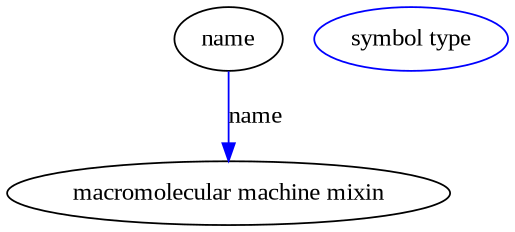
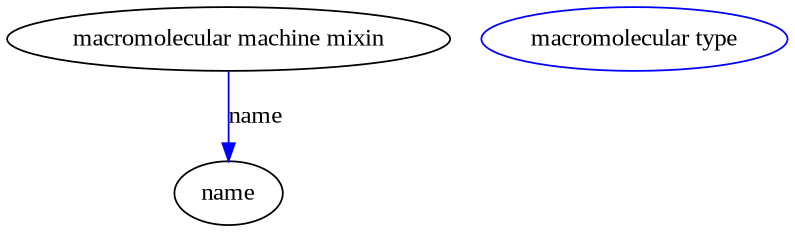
(411, 39) -> (634, 39)
(229, 107) -> (229, 107)
